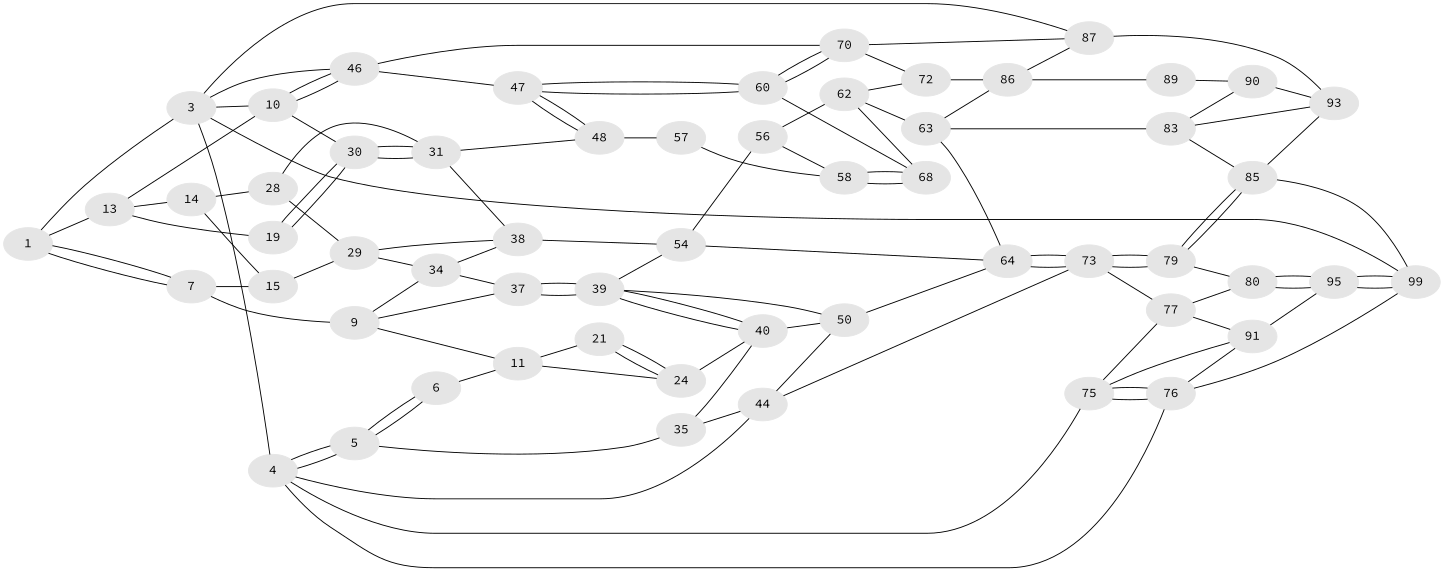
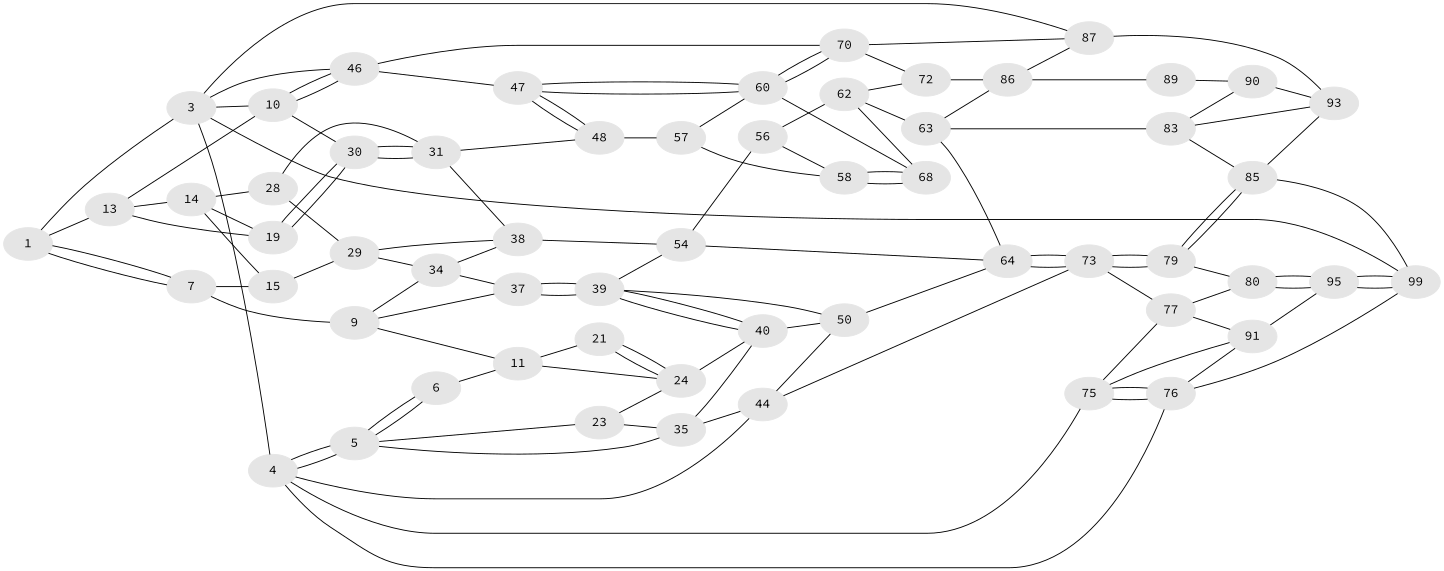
none -> (722, 113)
none -> (233, 219)
none -> (599, 423)
